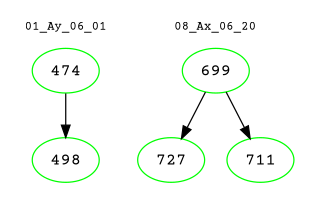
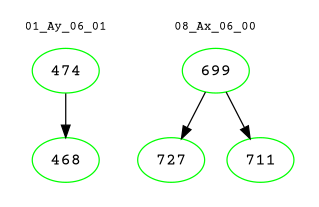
(216, 27) -> (216, 27)
(66, 160) -> (66, 160)
